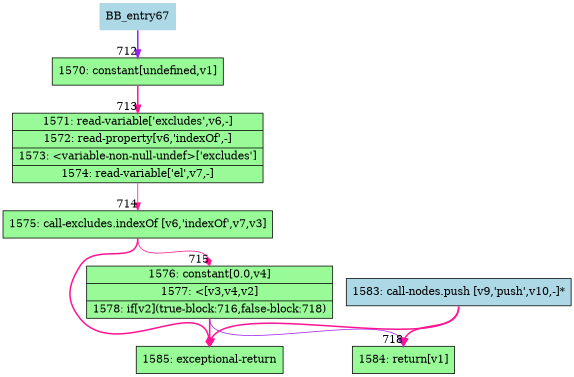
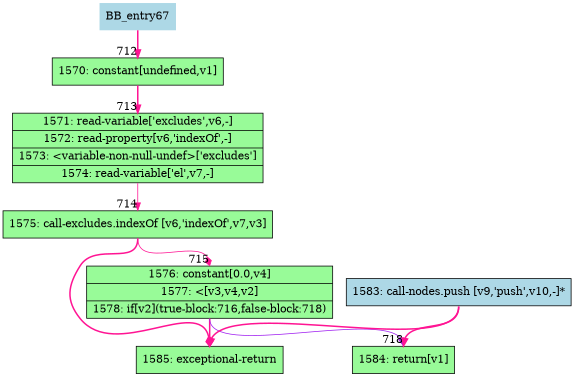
(138, 40) -> (138, 40)
